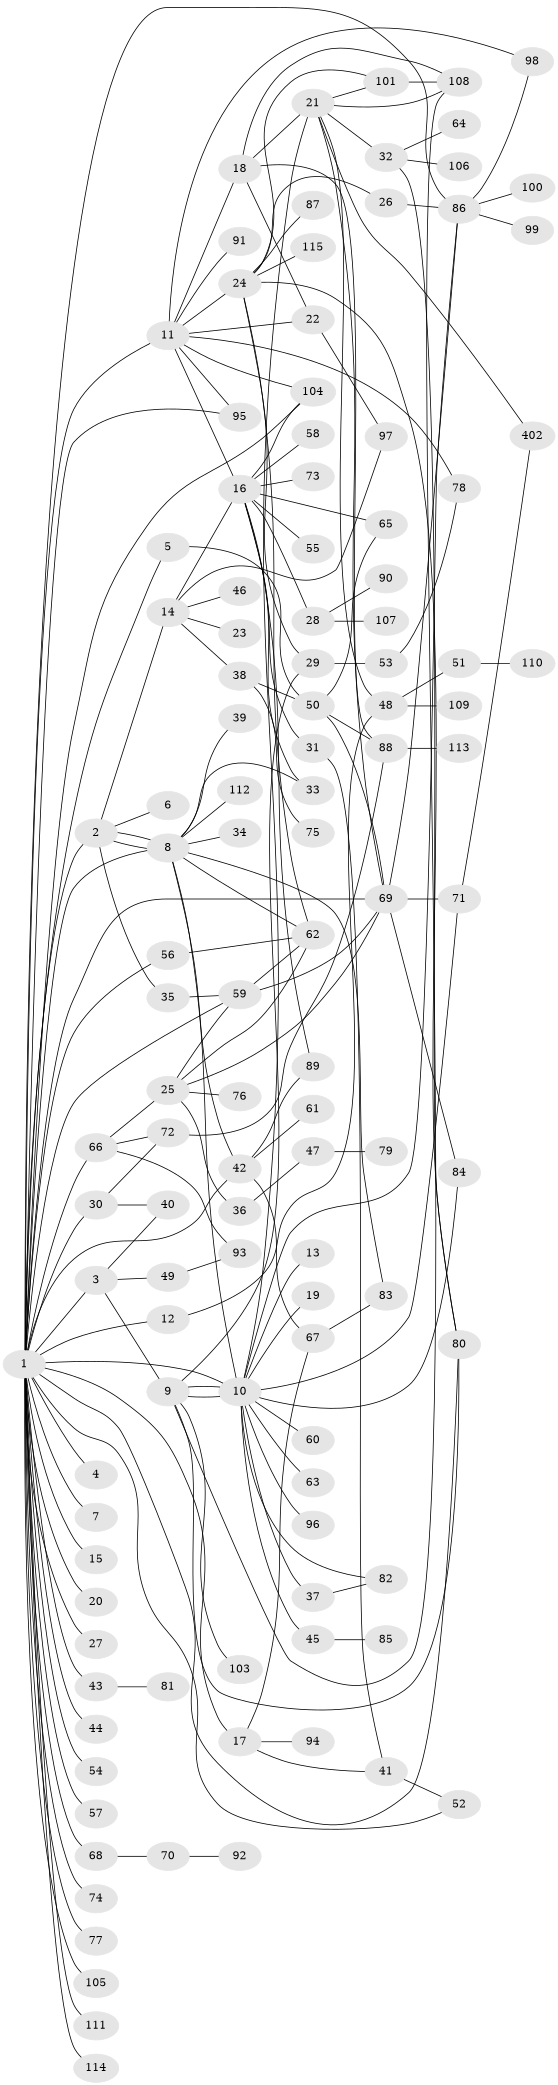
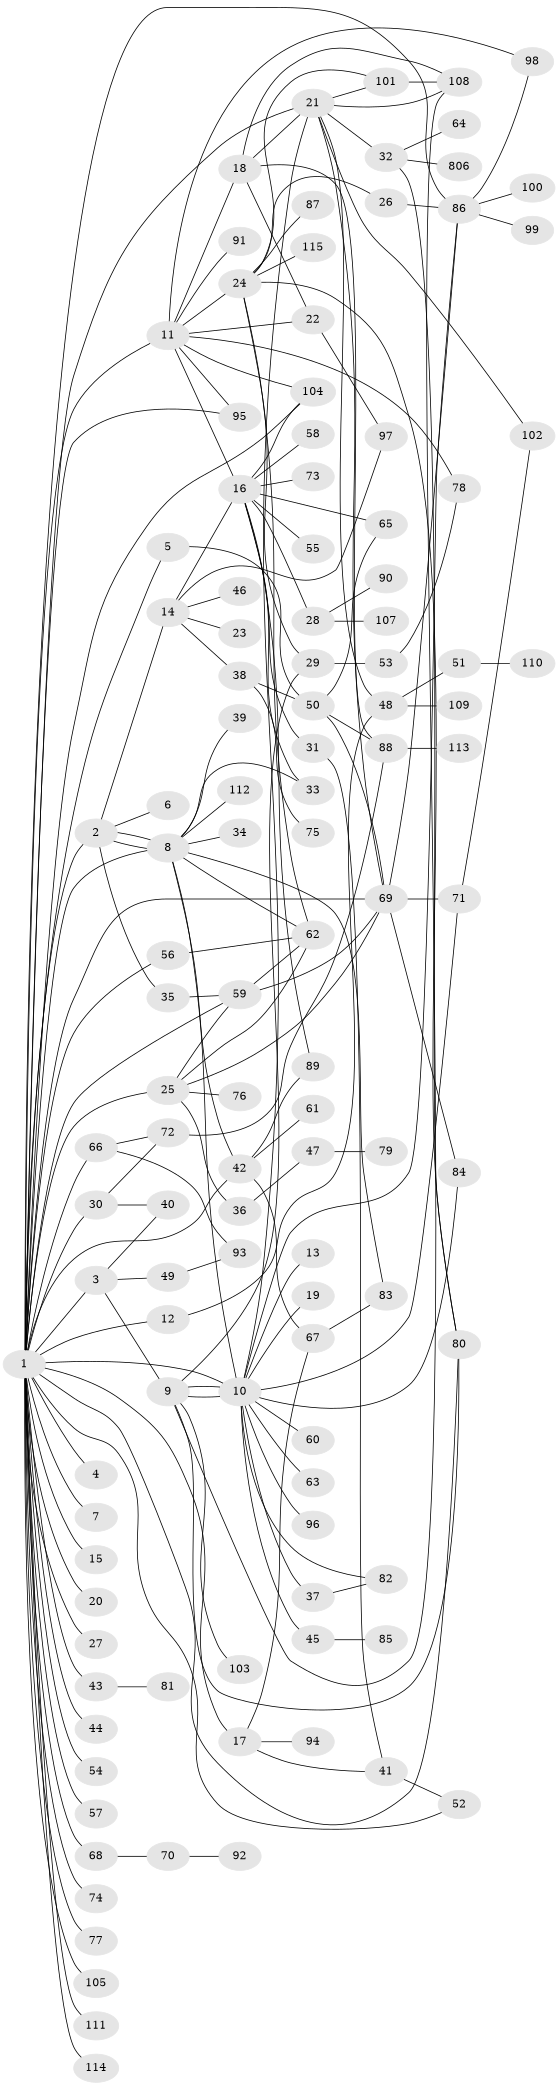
(459, 167) -> (459, 167)
none -> (67, 416)
(532, 436) -> (532, 436)
(132, 1119) -> (61, 1151)
